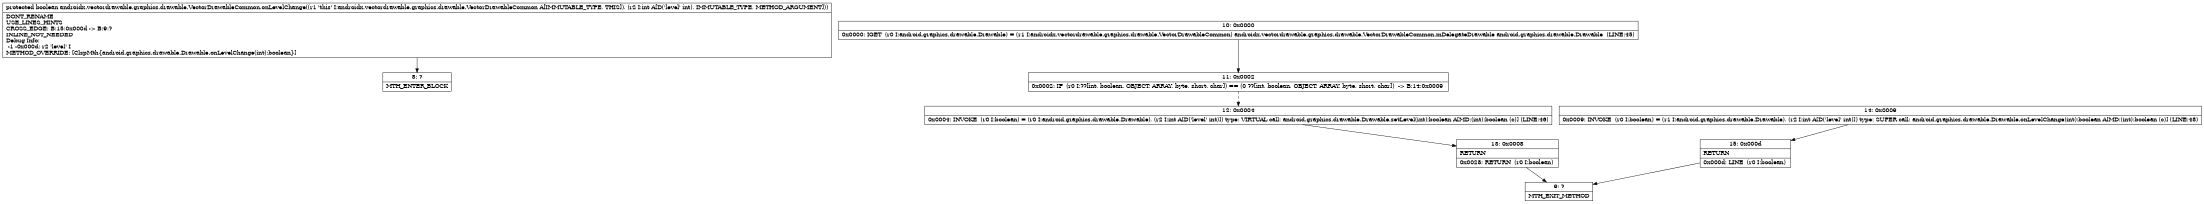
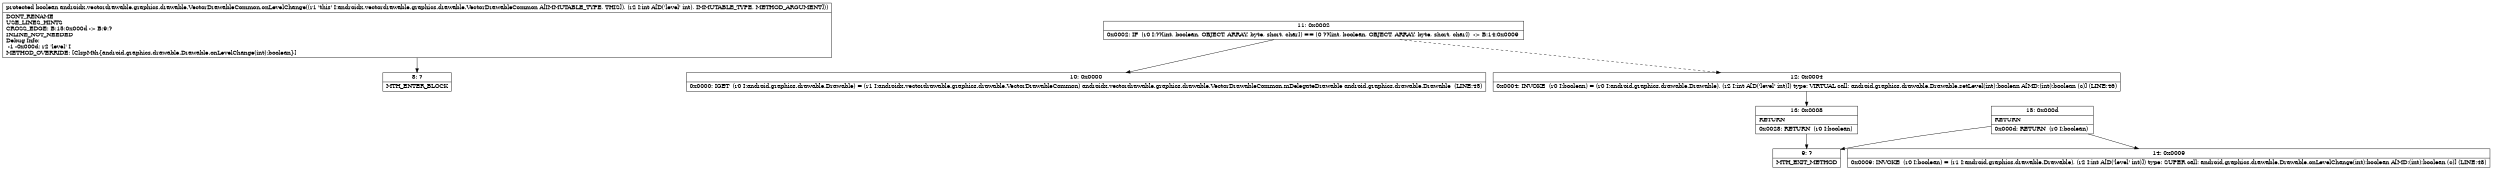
(1238, 54) -> (1202, 56)
(1822, 132) -> (2111, 141)
(1745, 163) -> (2042, 129)
